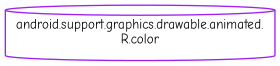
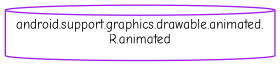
(140, 33) -> (140, 33)
